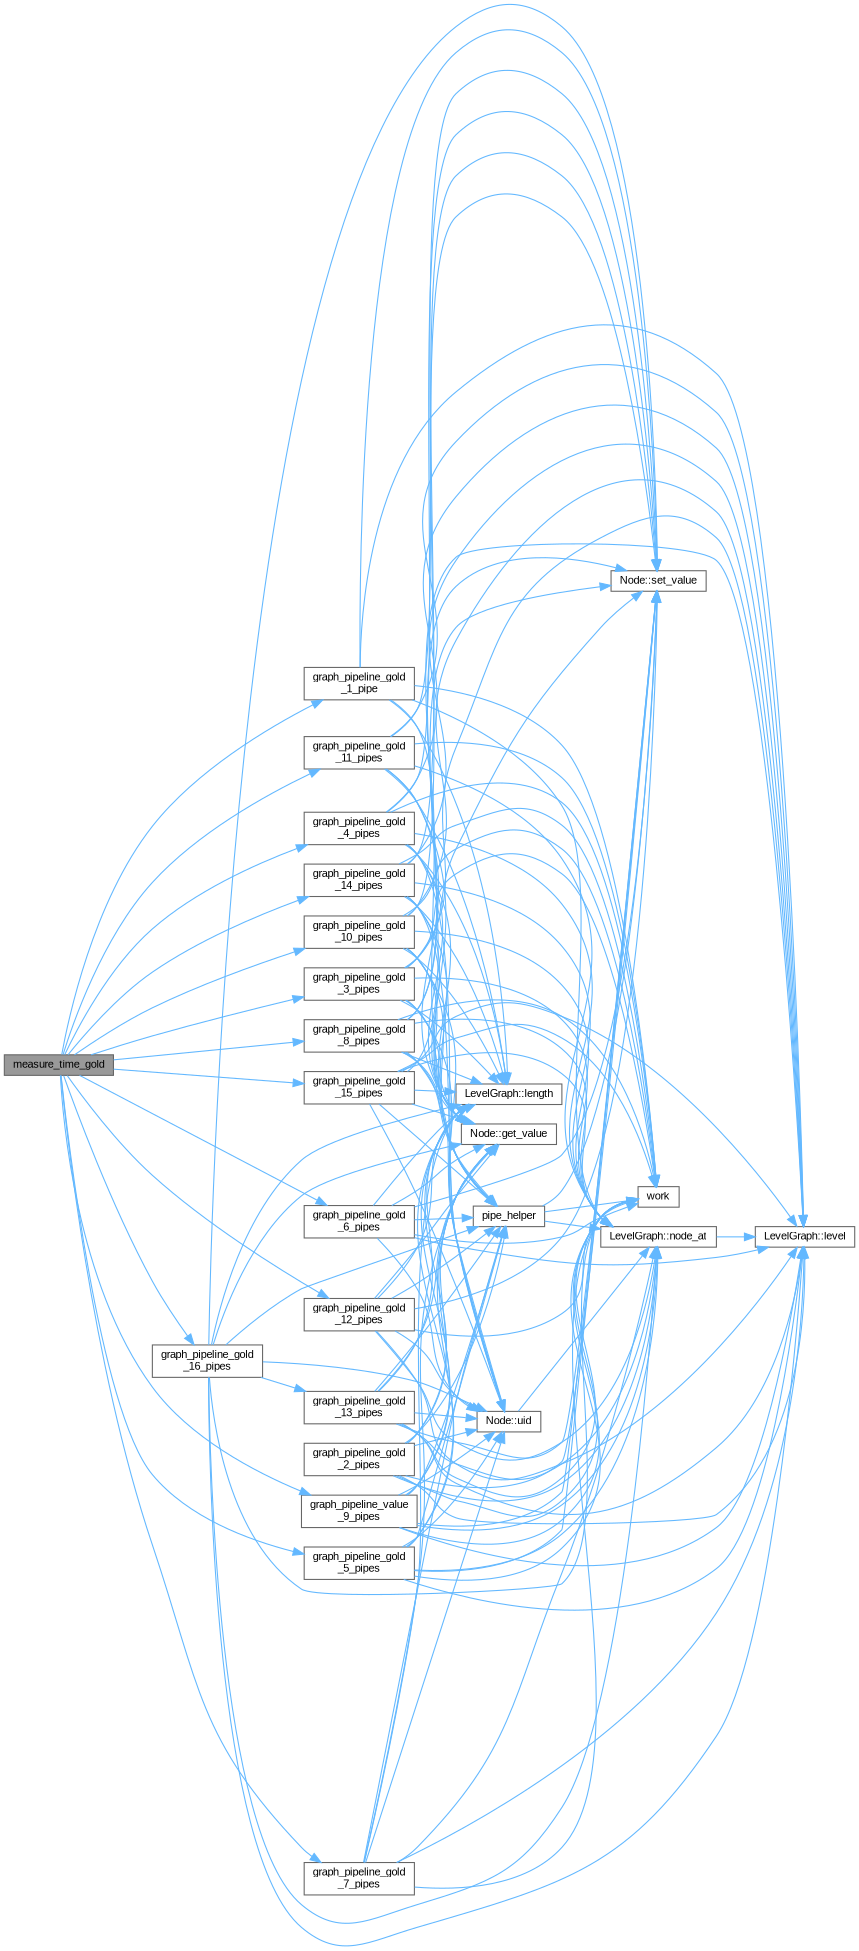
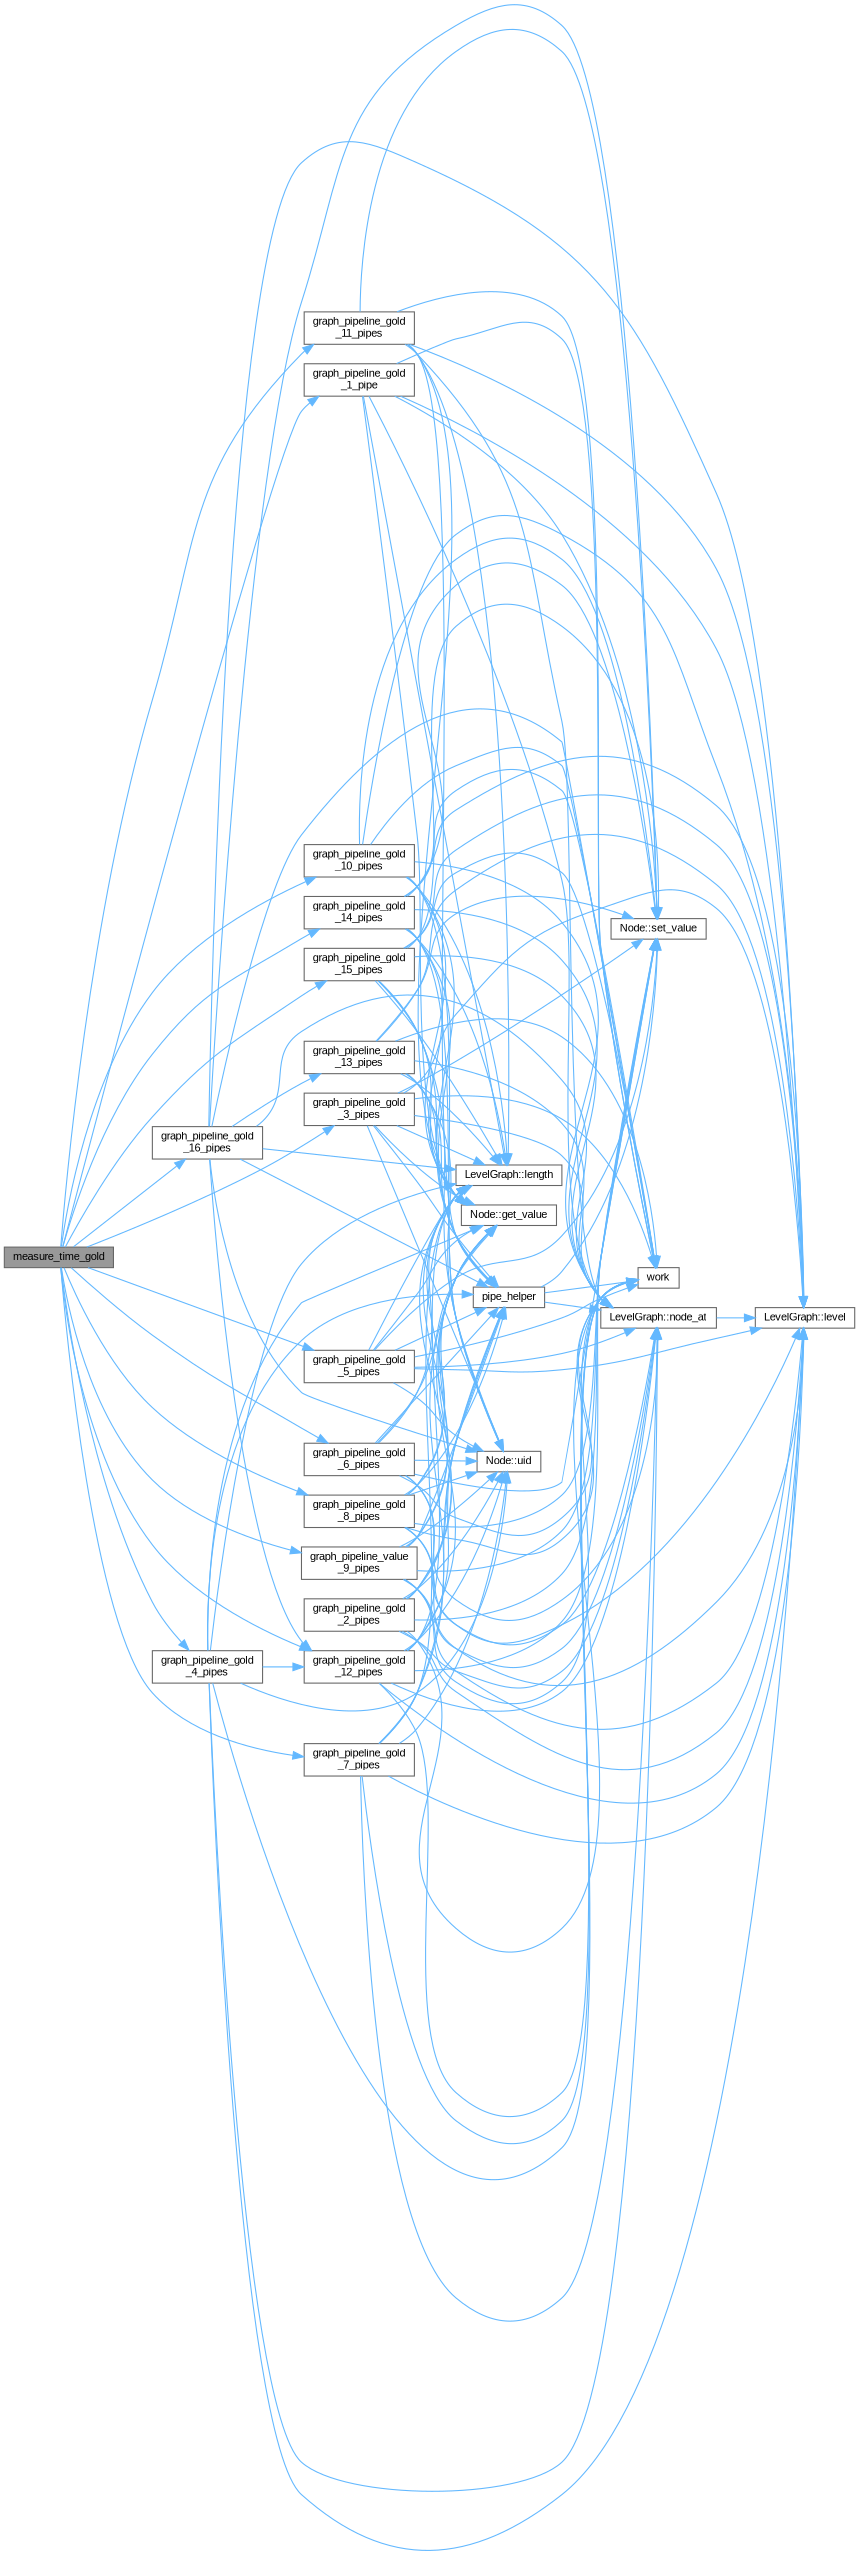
(454, 139) -> (278, 1667)
(295, 1202) -> (236, 1406)
(593, 1318) -> (563, 1599)
